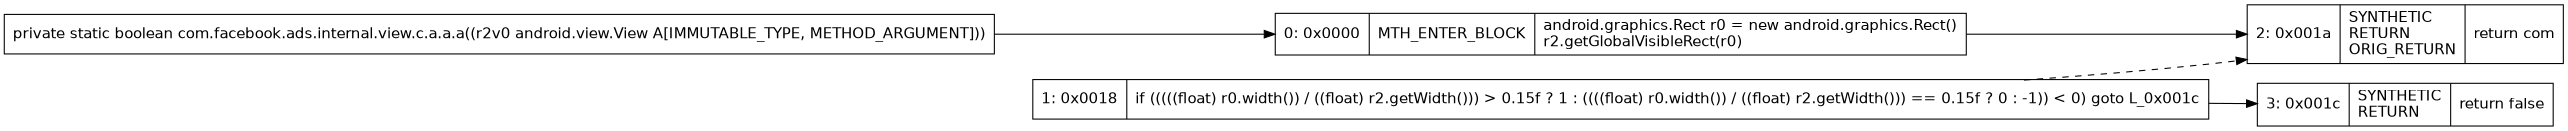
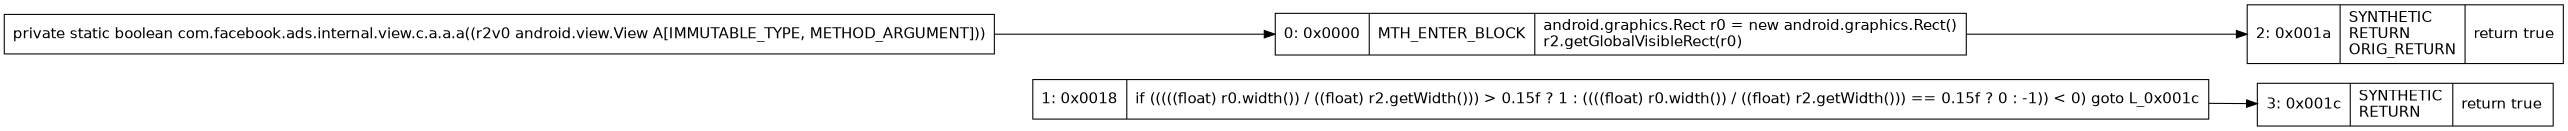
(2514, 34) -> (2514, 34)
(2130, 72) -> none
(2502, 104) -> (2502, 104)
